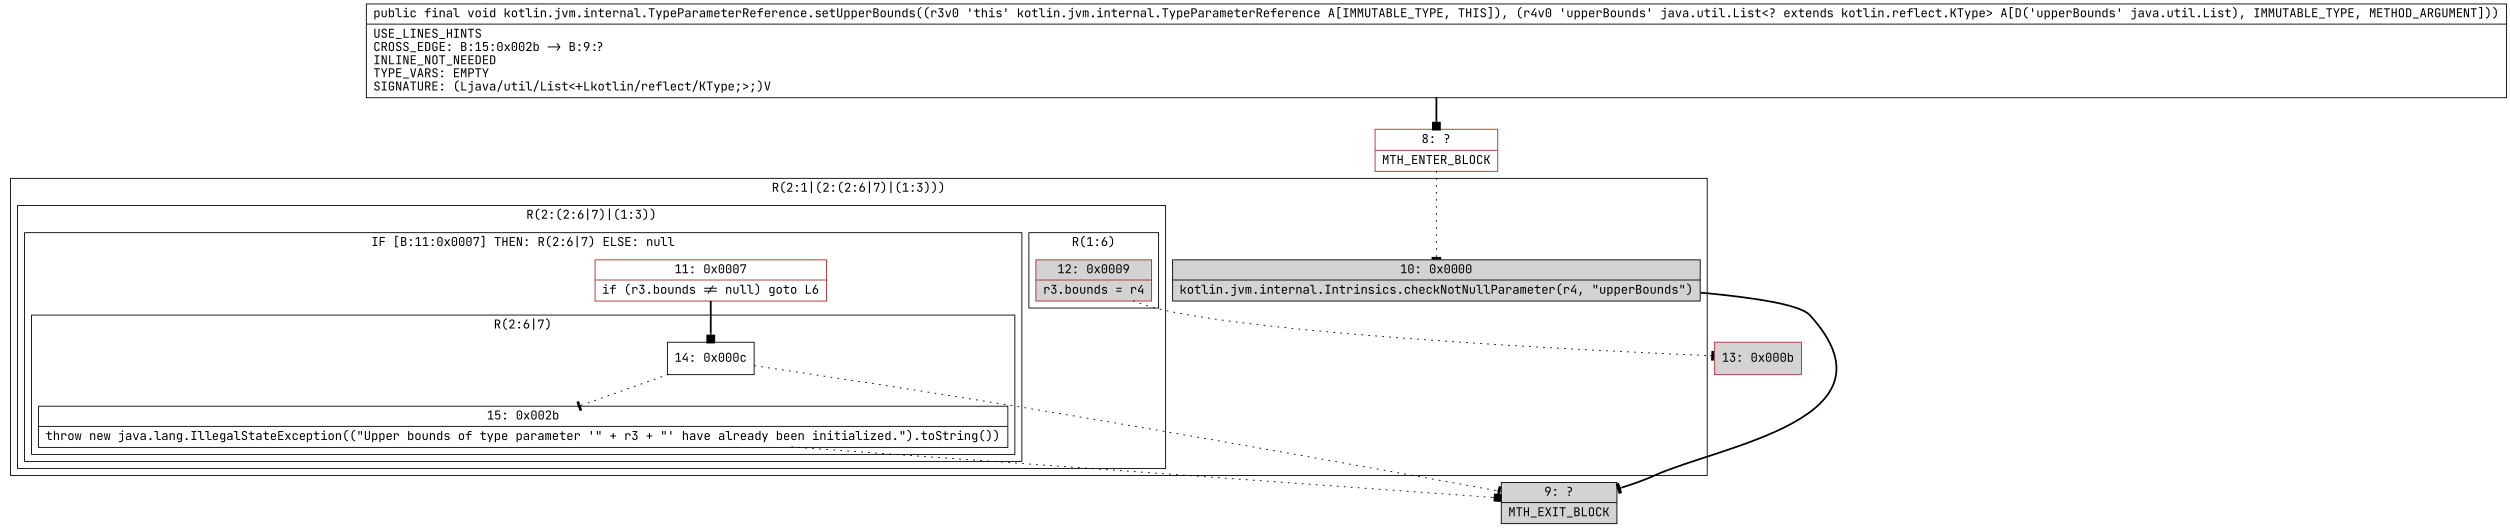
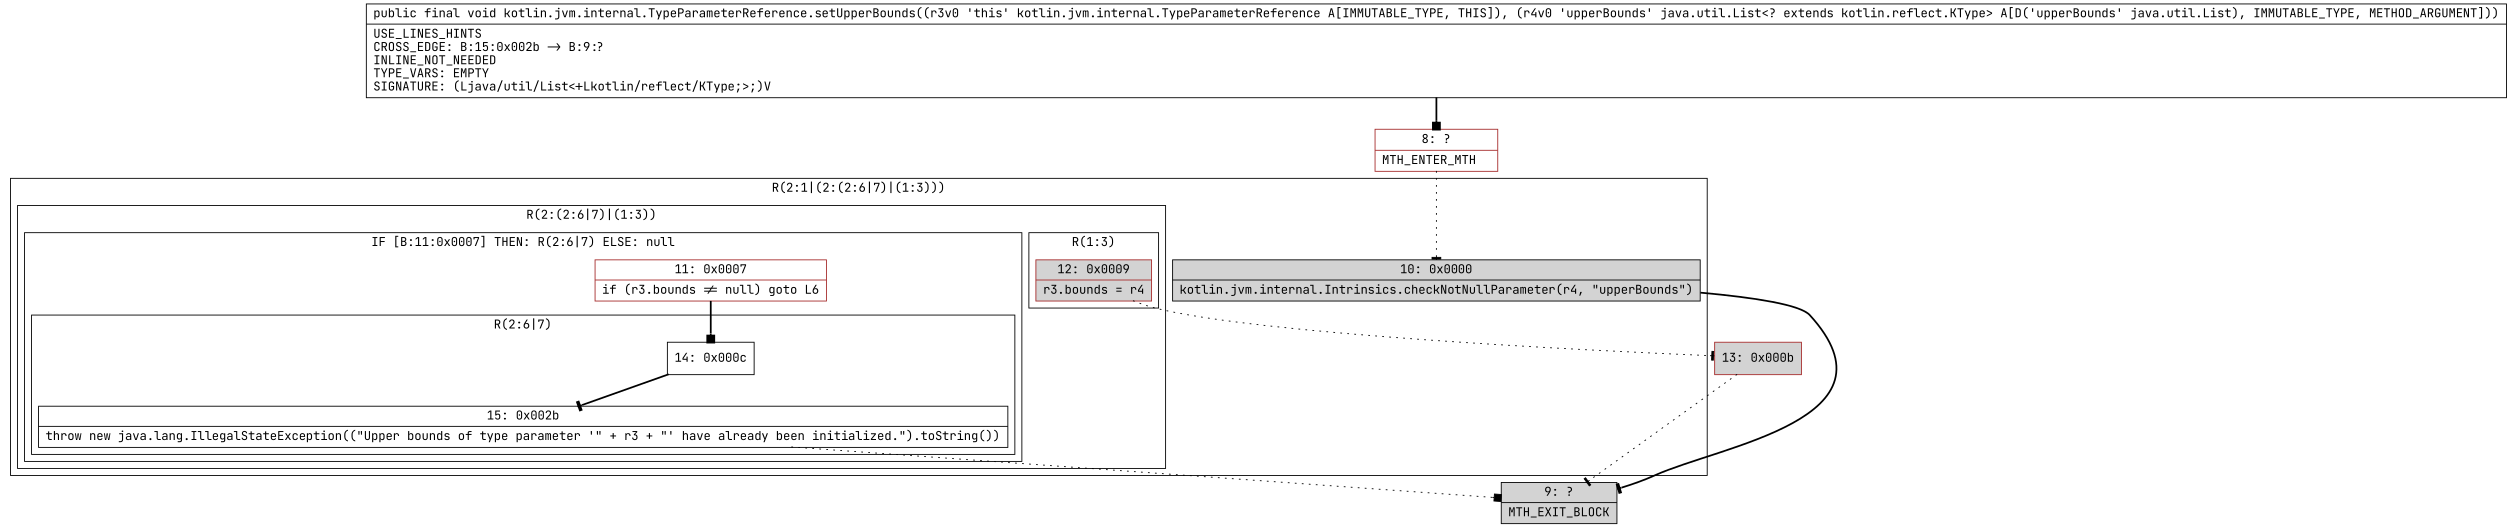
(1436, 160) -> (1429, 160)
(1094, 243) -> (1094, 243)
(625, 390) -> (625, 390)
(1126, 425) -> (1663, 427)
